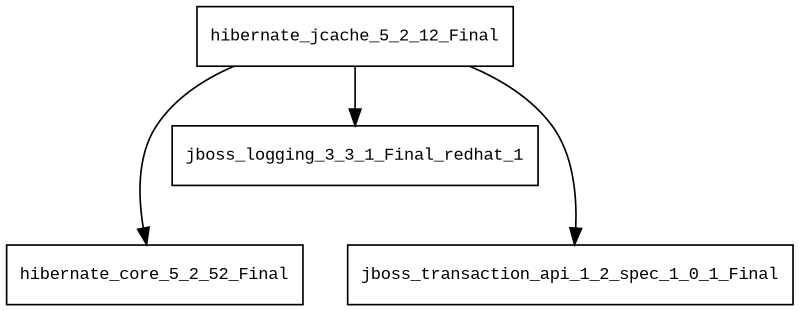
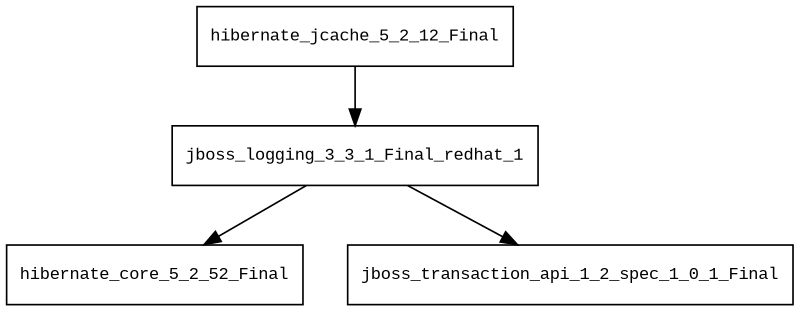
(553, 127) -> (455, 211)
(155, 129) -> (262, 211)
